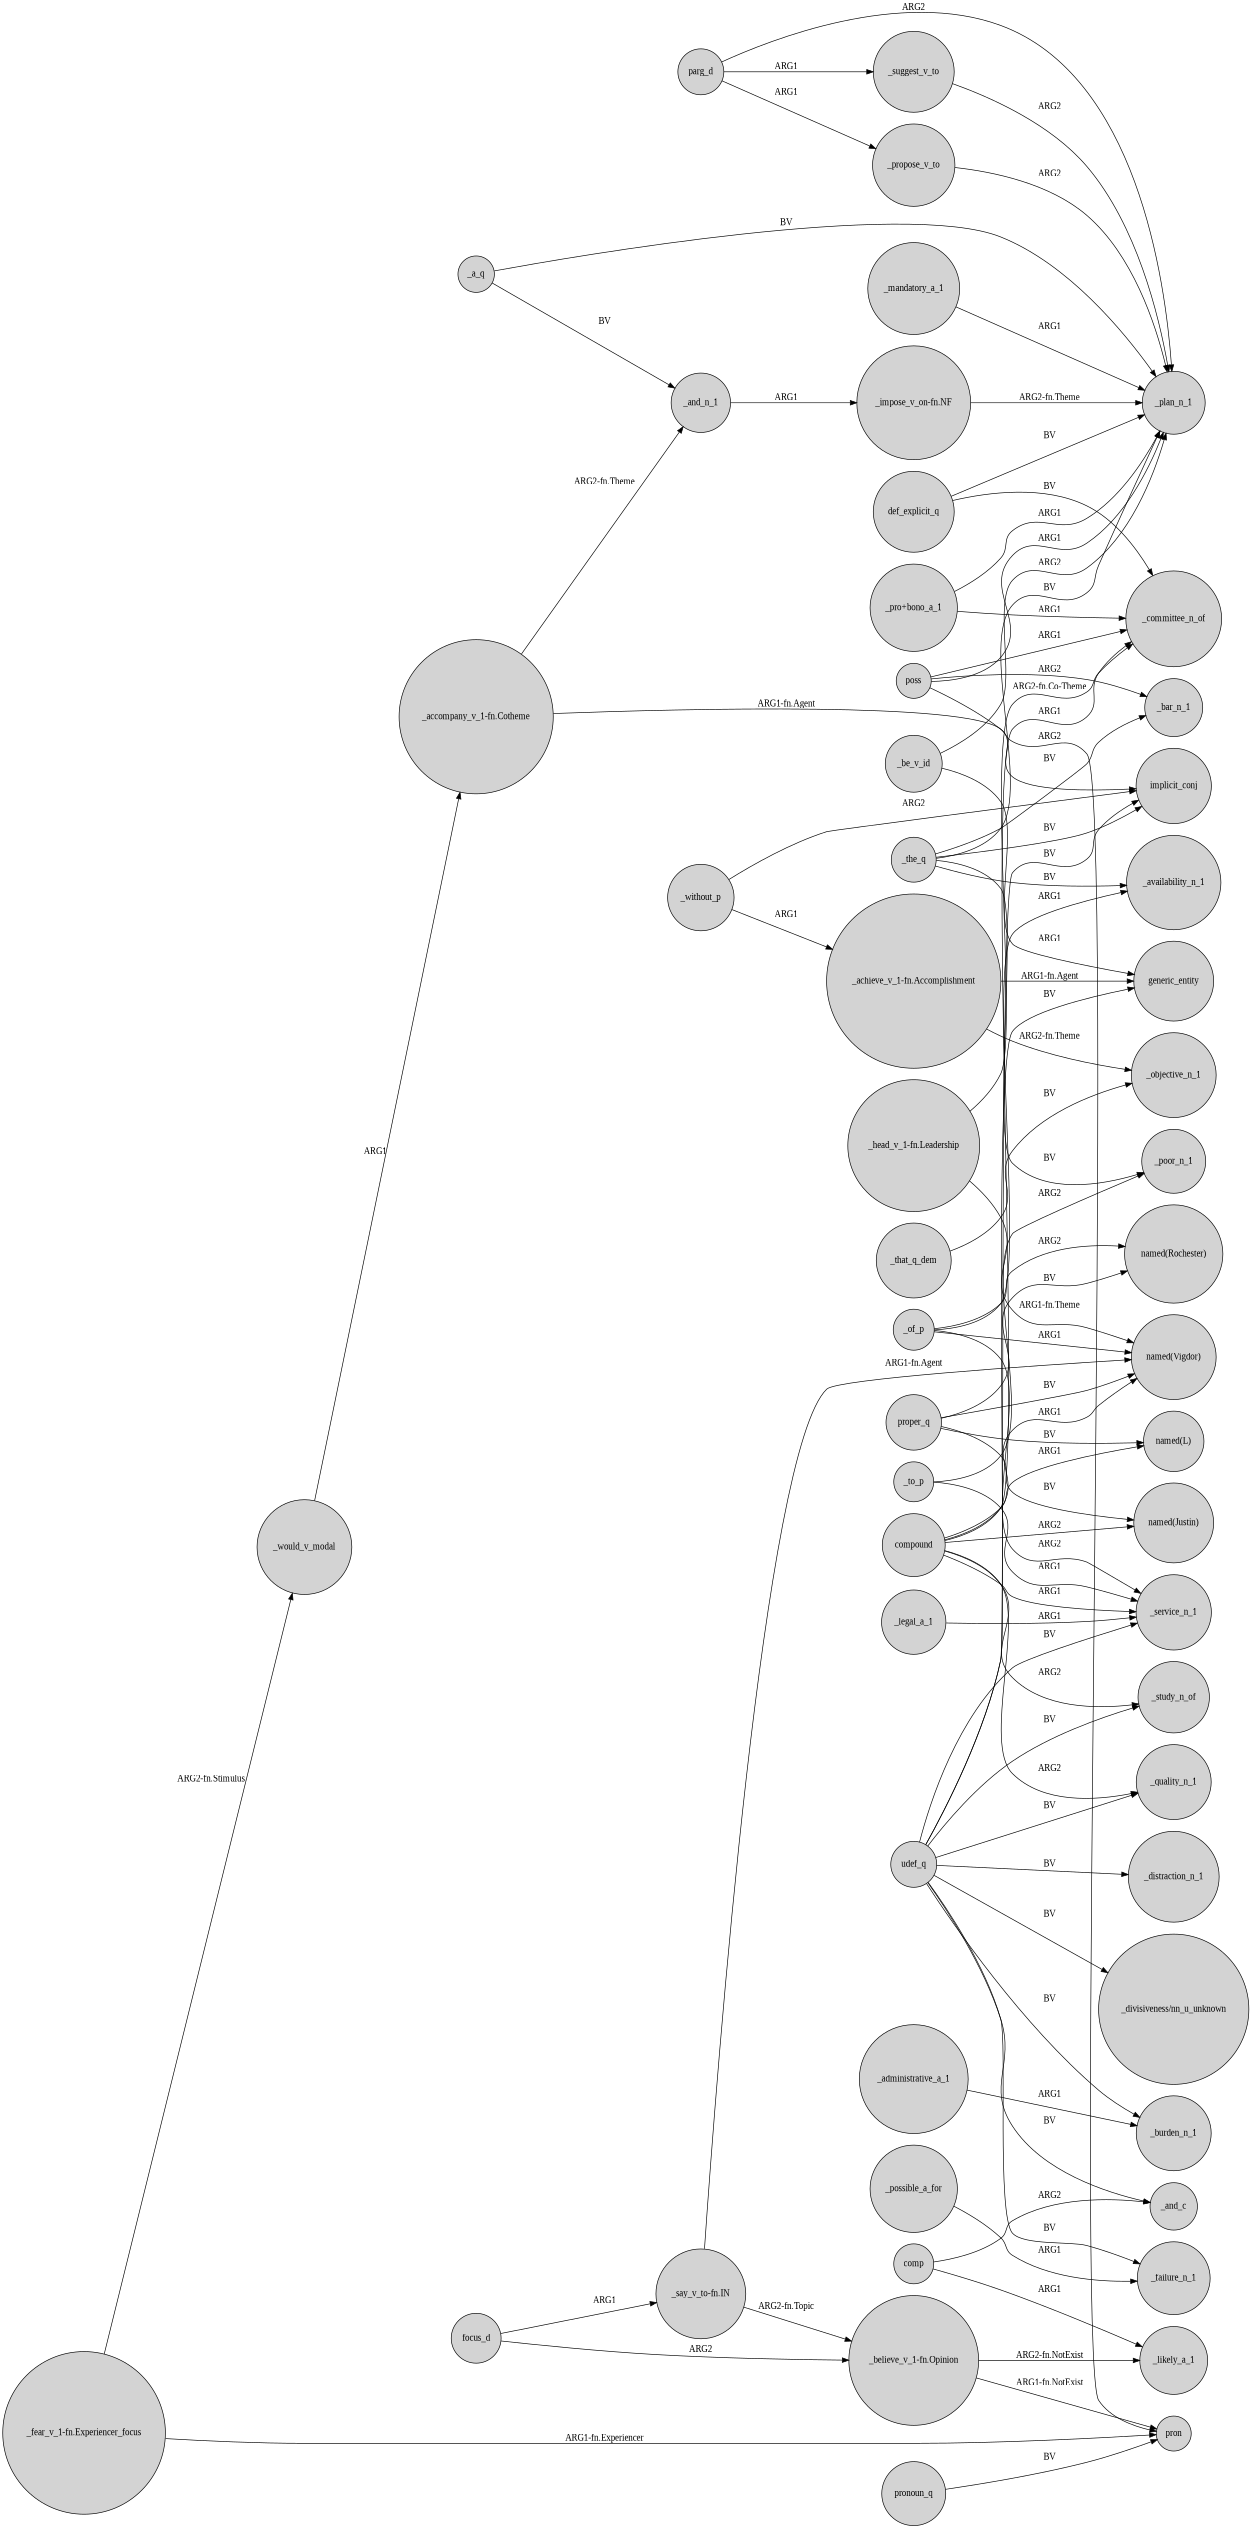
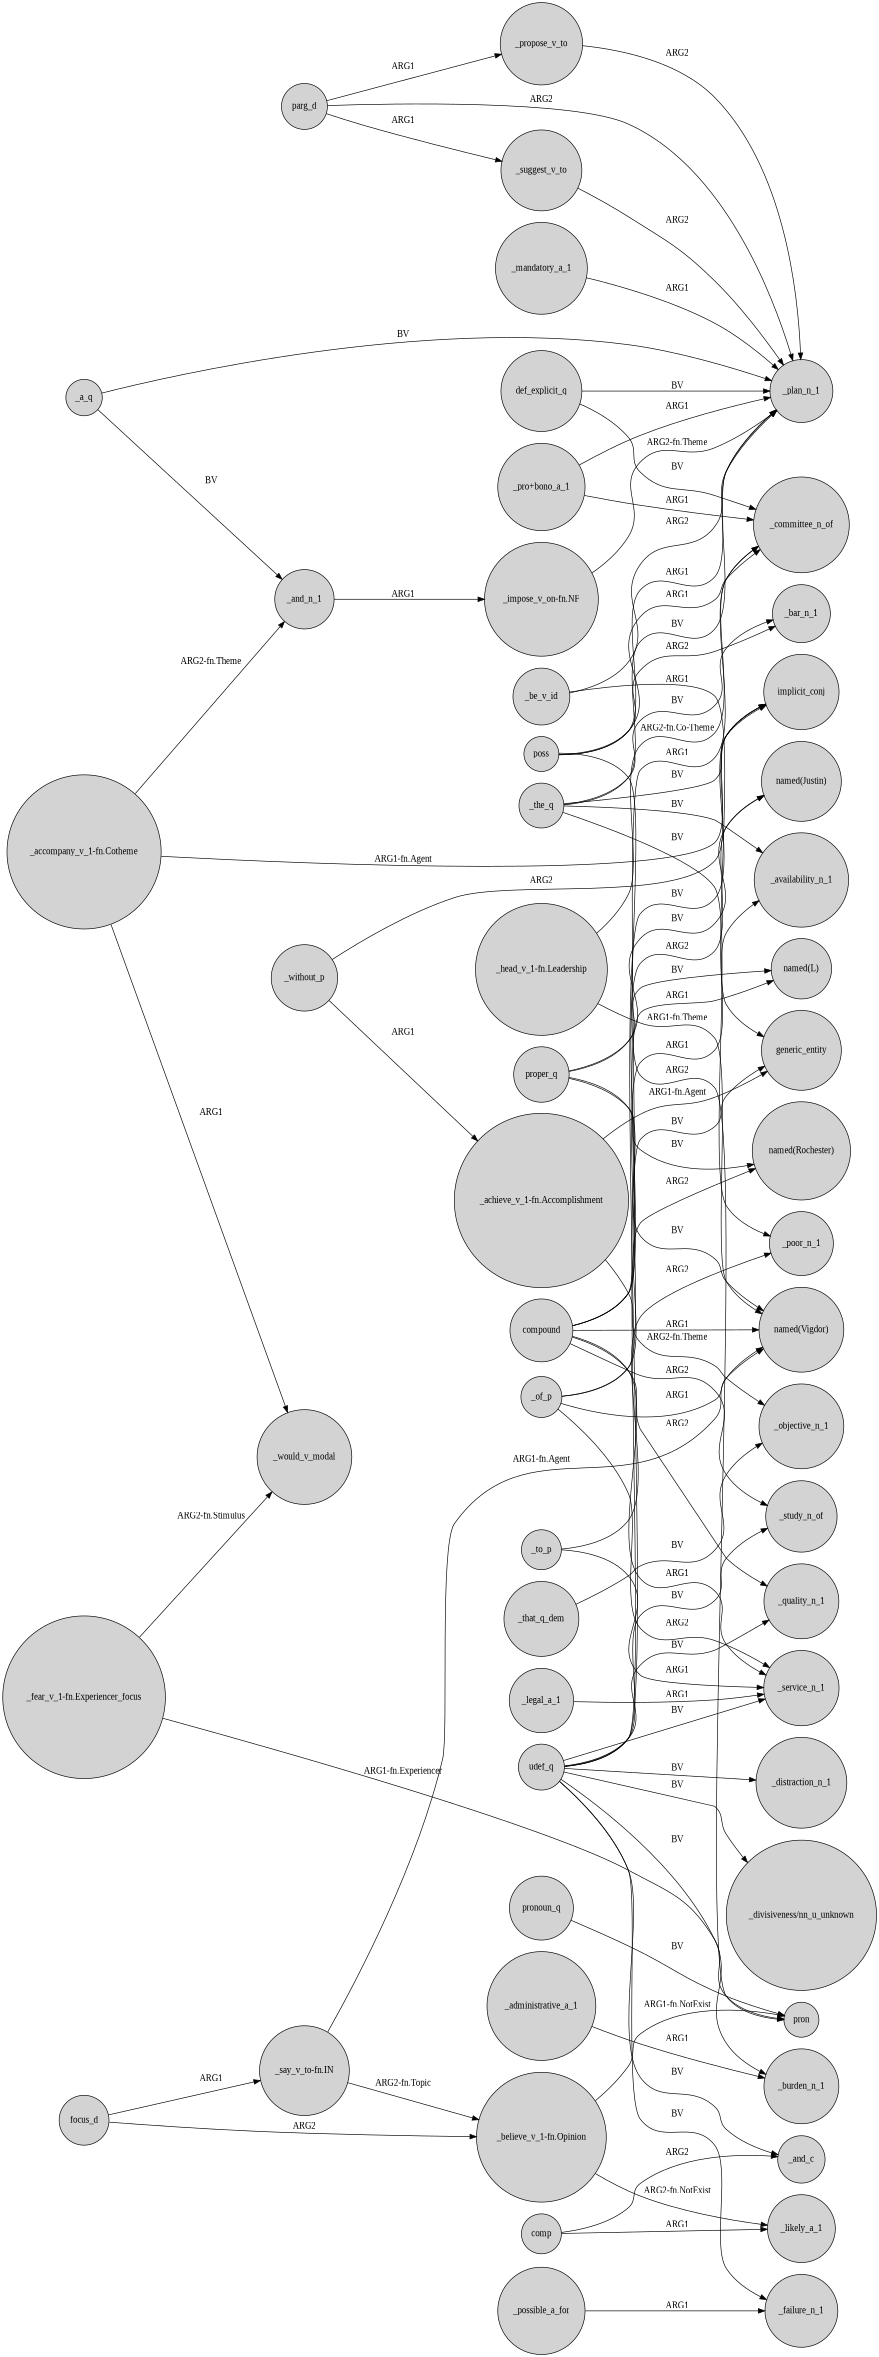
(387, 1150) -> (198, 1165)
